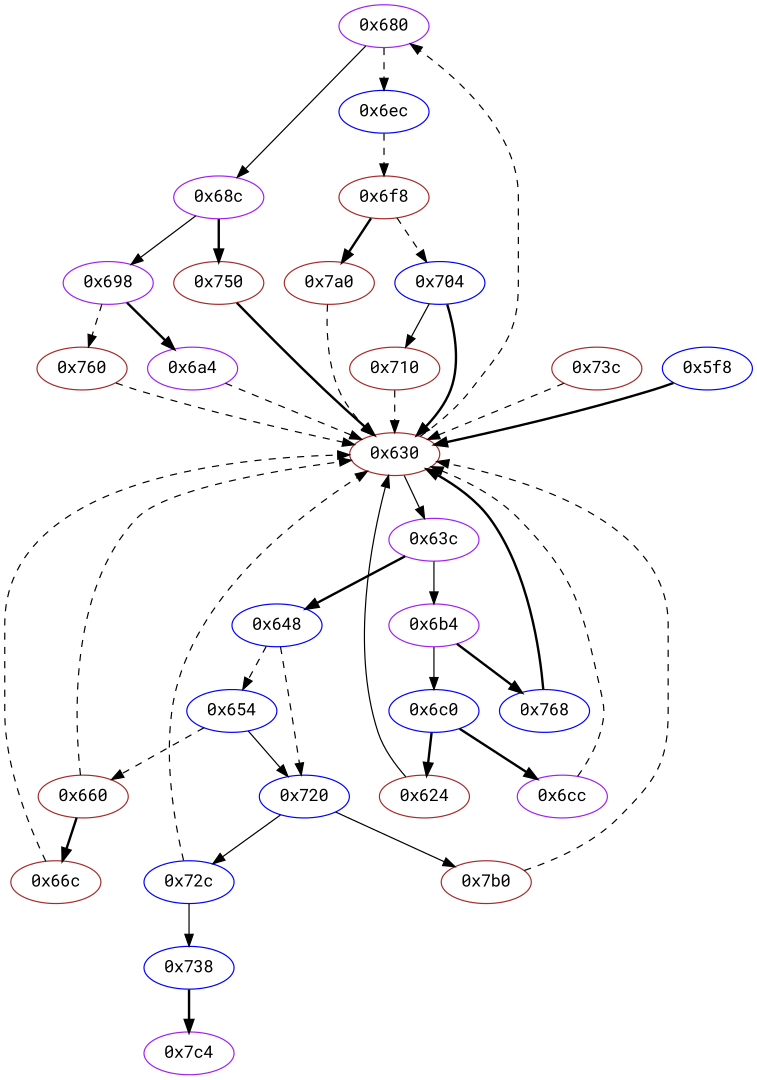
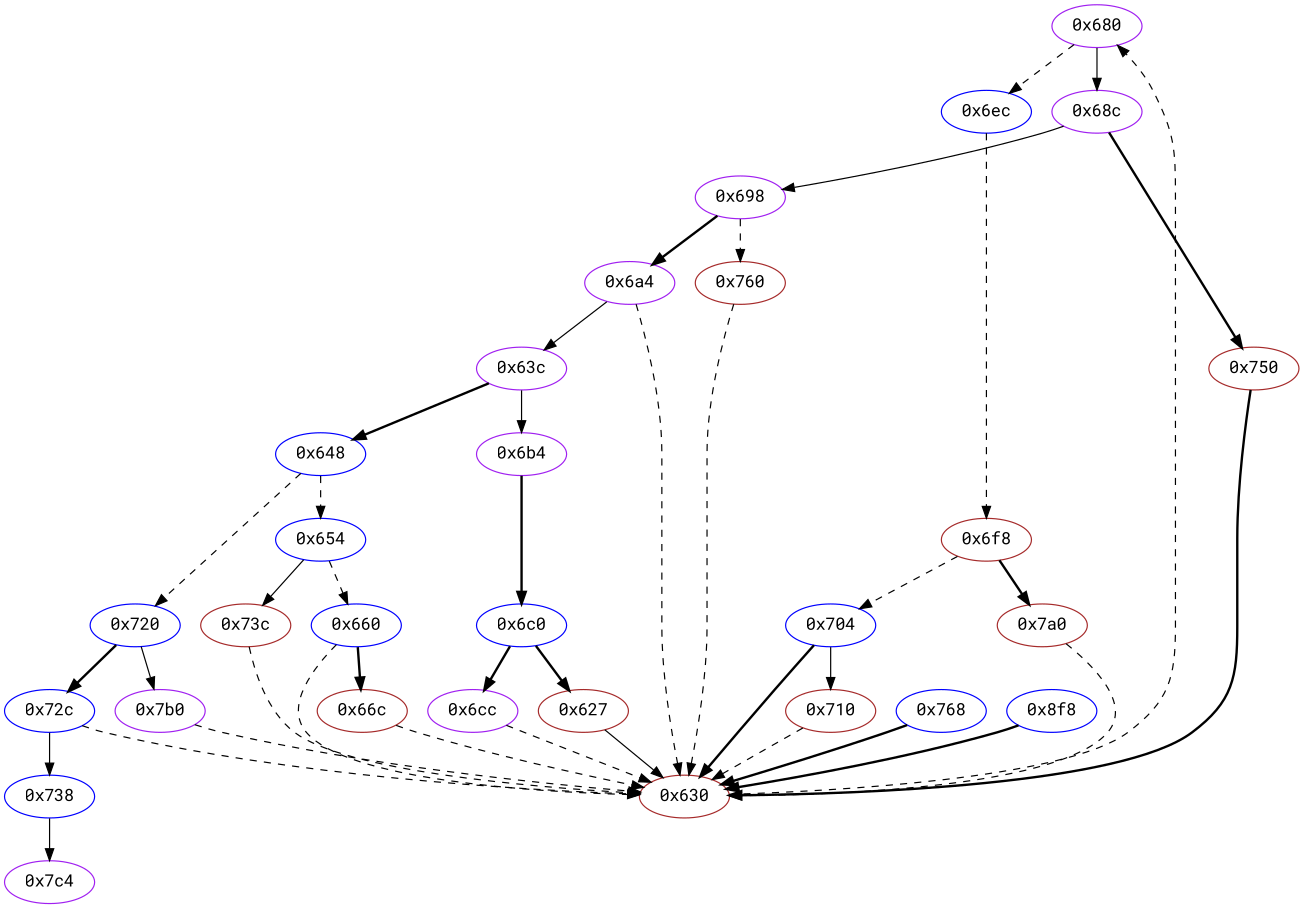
(707, 369) -> (1052, 711)
(412, 492) -> (580, 322)
(434, 662) -> (522, 534)
(484, 664) -> none
(264, 749) -> (287, 578)
(83, 797) -> (356, 625)
(424, 797) -> (583, 711)
(252, 836) -> (97, 664)
(486, 882) -> (160, 711)
(189, 1005) -> (50, 834)
